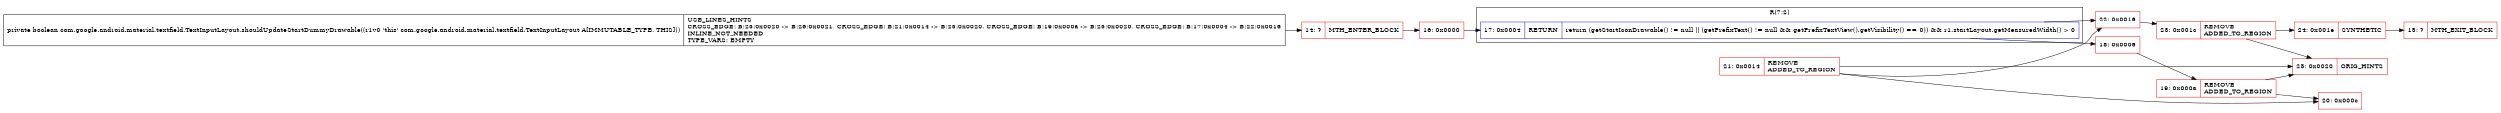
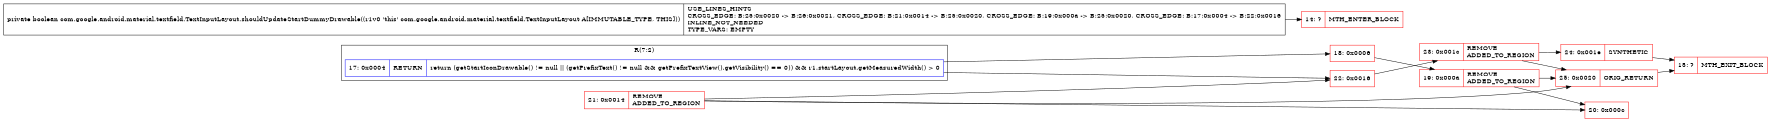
(1442, 30) -> none
(2362, 66) -> (1629, 78)
none -> (1664, 72)
